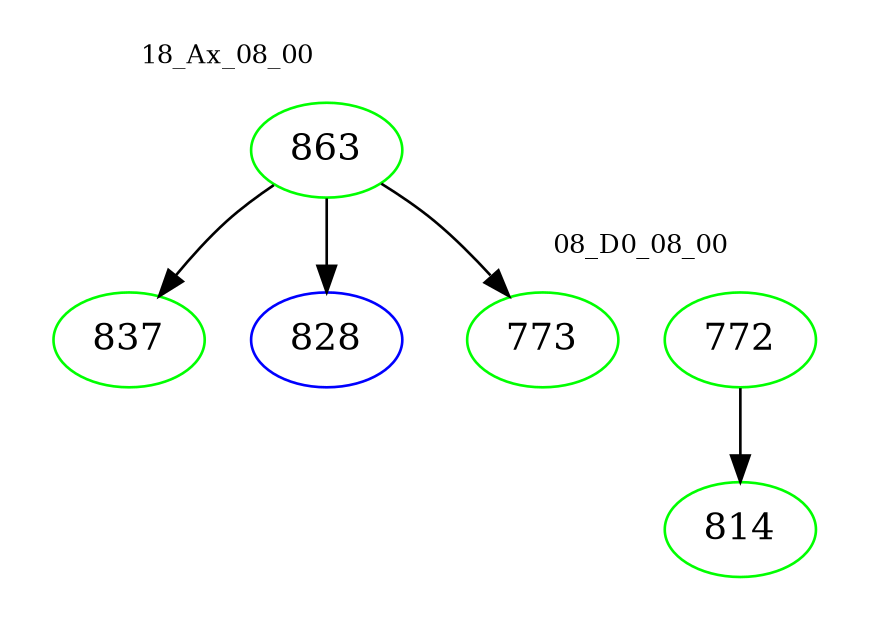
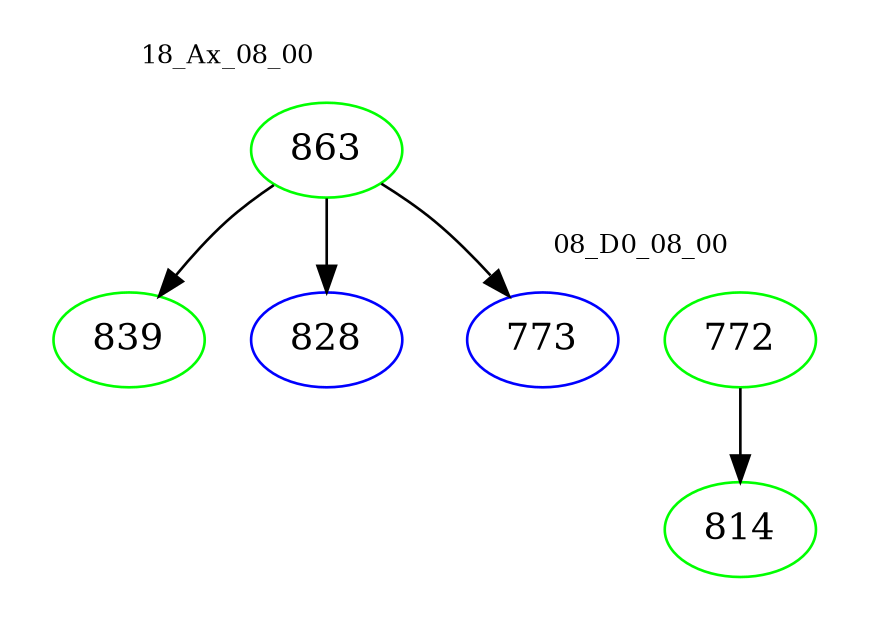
(129, 340) -> (129, 340)
(543, 340) -> (543, 340)
